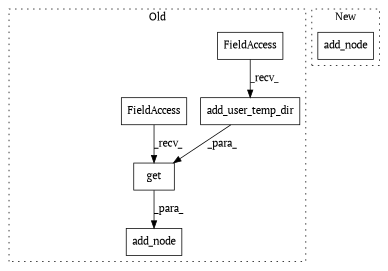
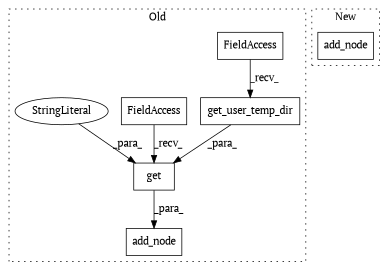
none -> (62, 111)
(250, 111) -> (250, 111)
